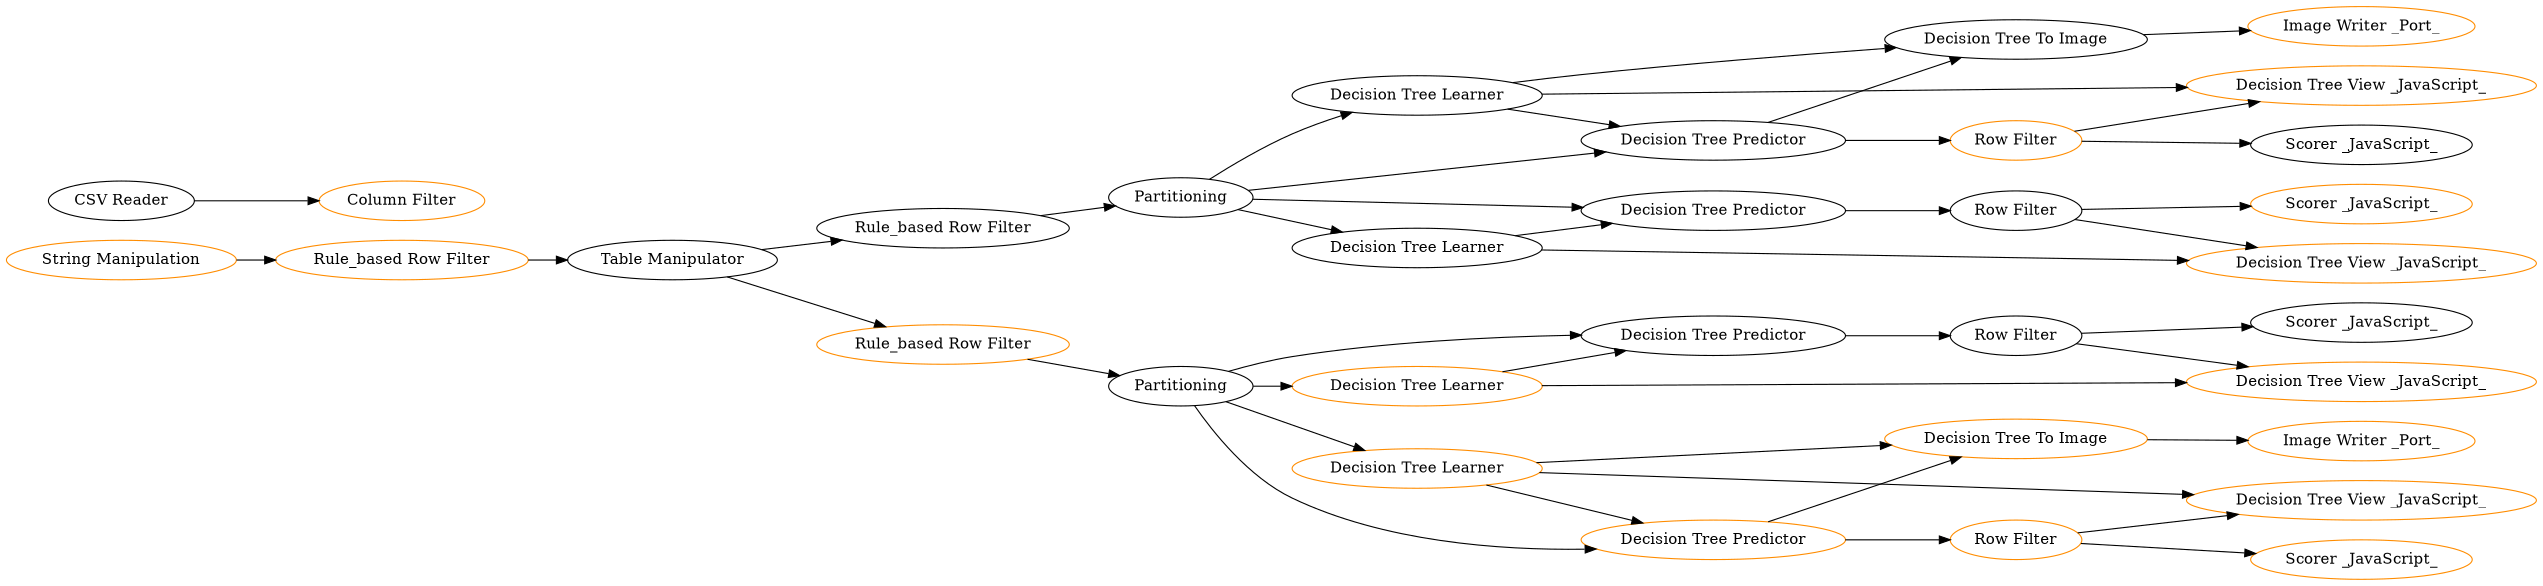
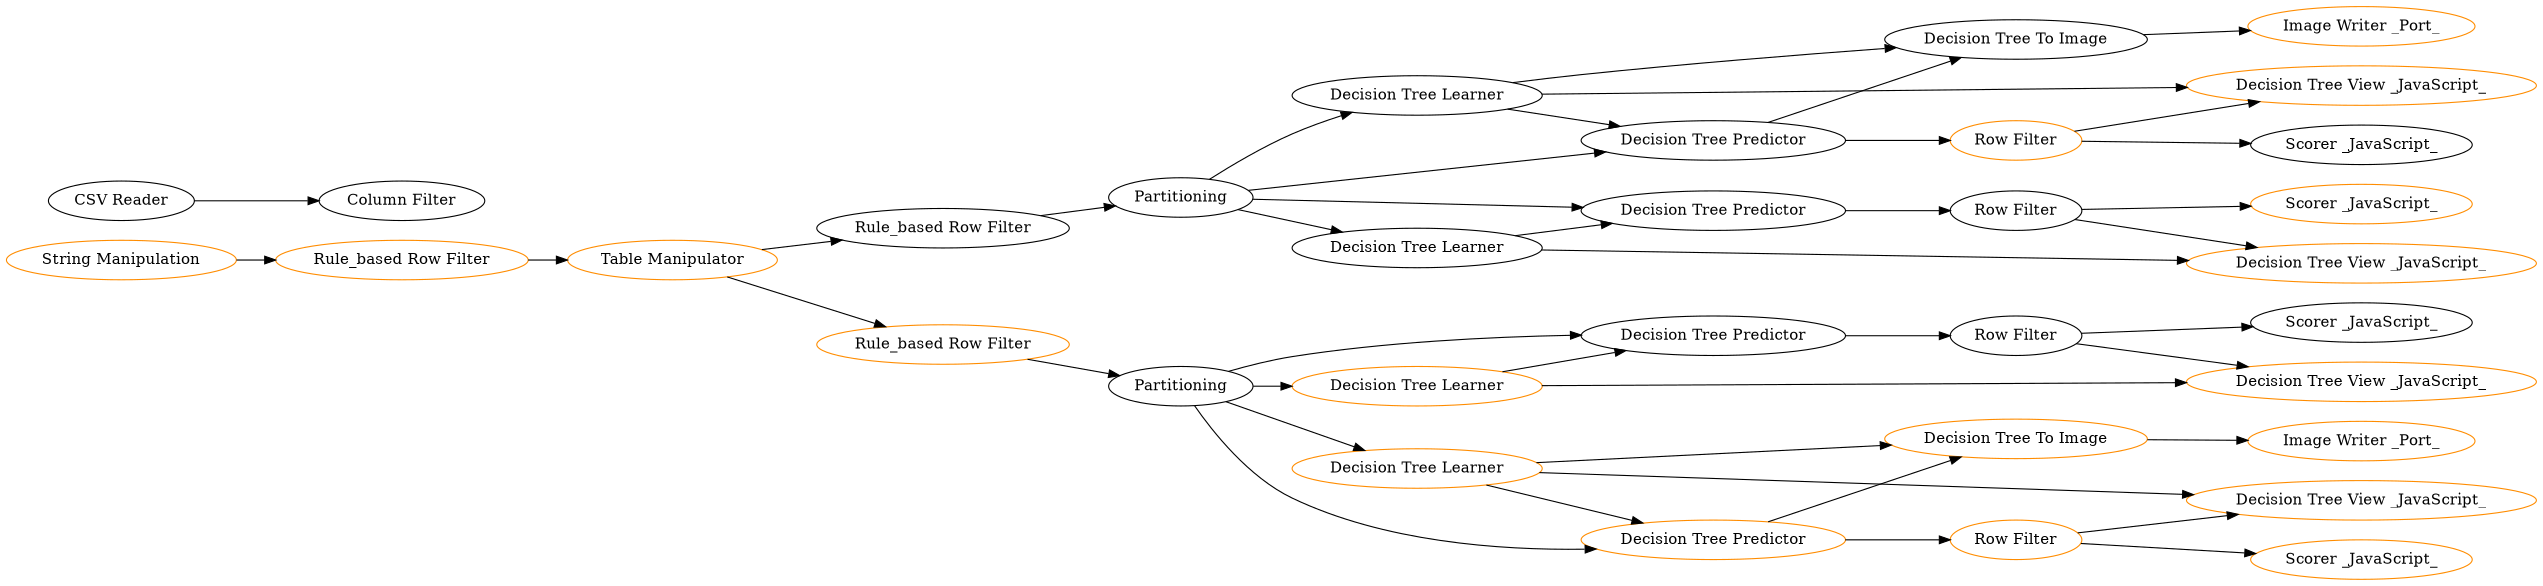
(402, 201) -> (402, 201)
(672, 260) -> (672, 260)
